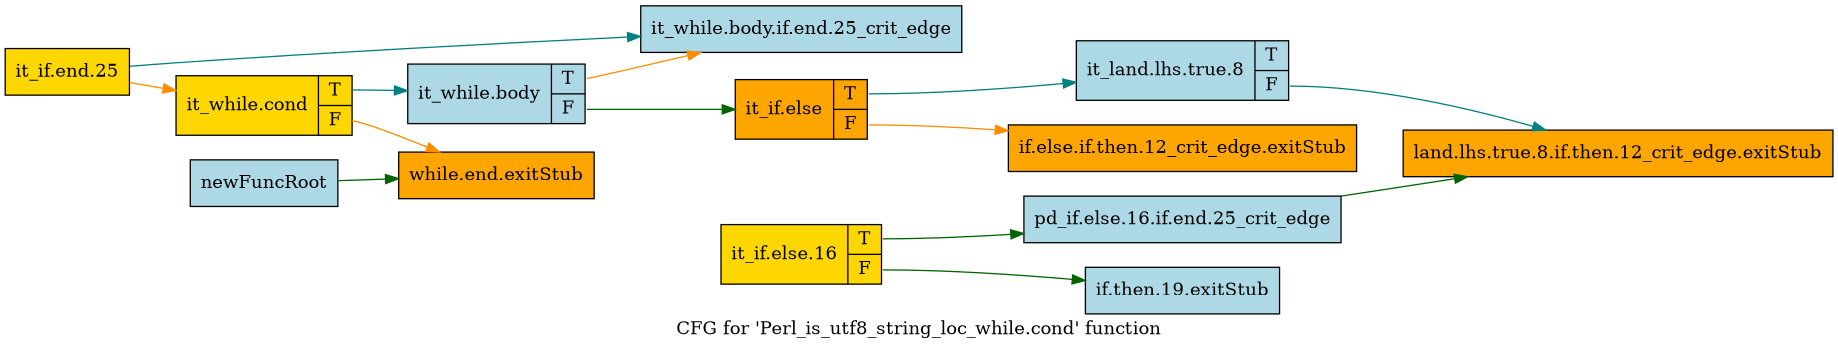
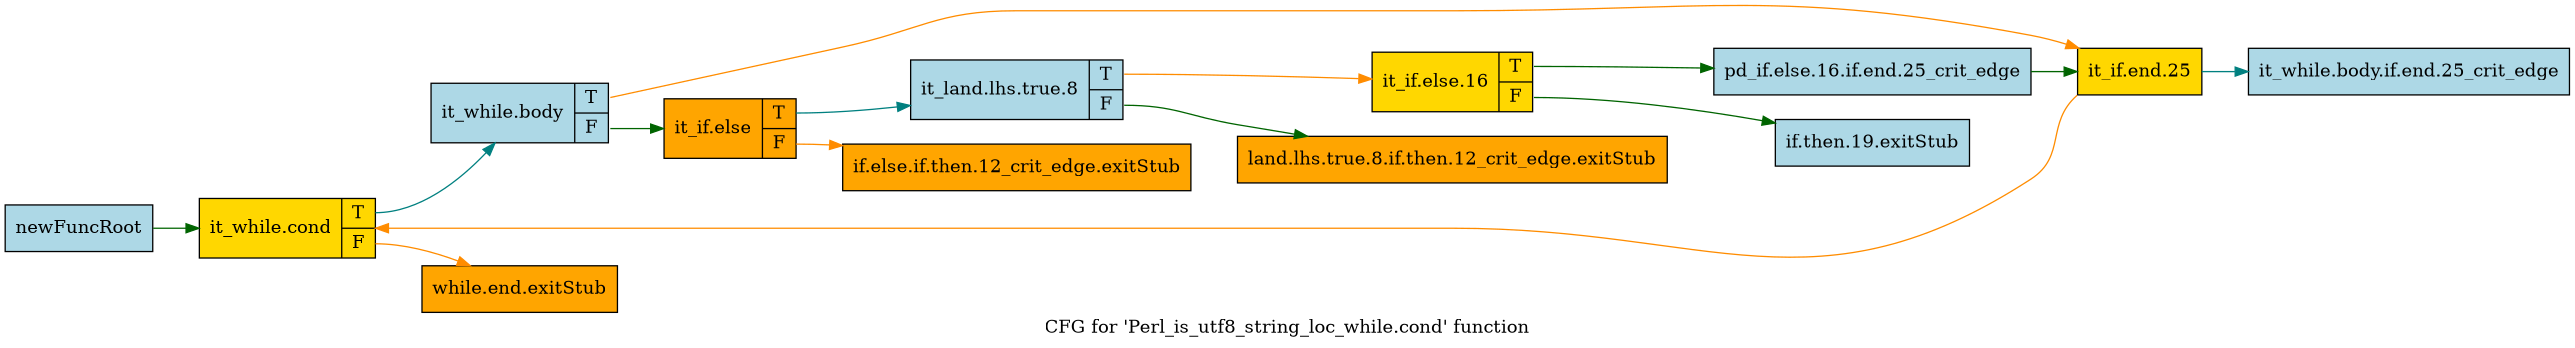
(638, 67) -> (1335, 11)
none -> (1241, 76)
(1413, 98) -> (1209, 119)
(362, 180) -> (170, 228)
(1398, 187) -> (2048, 72)
